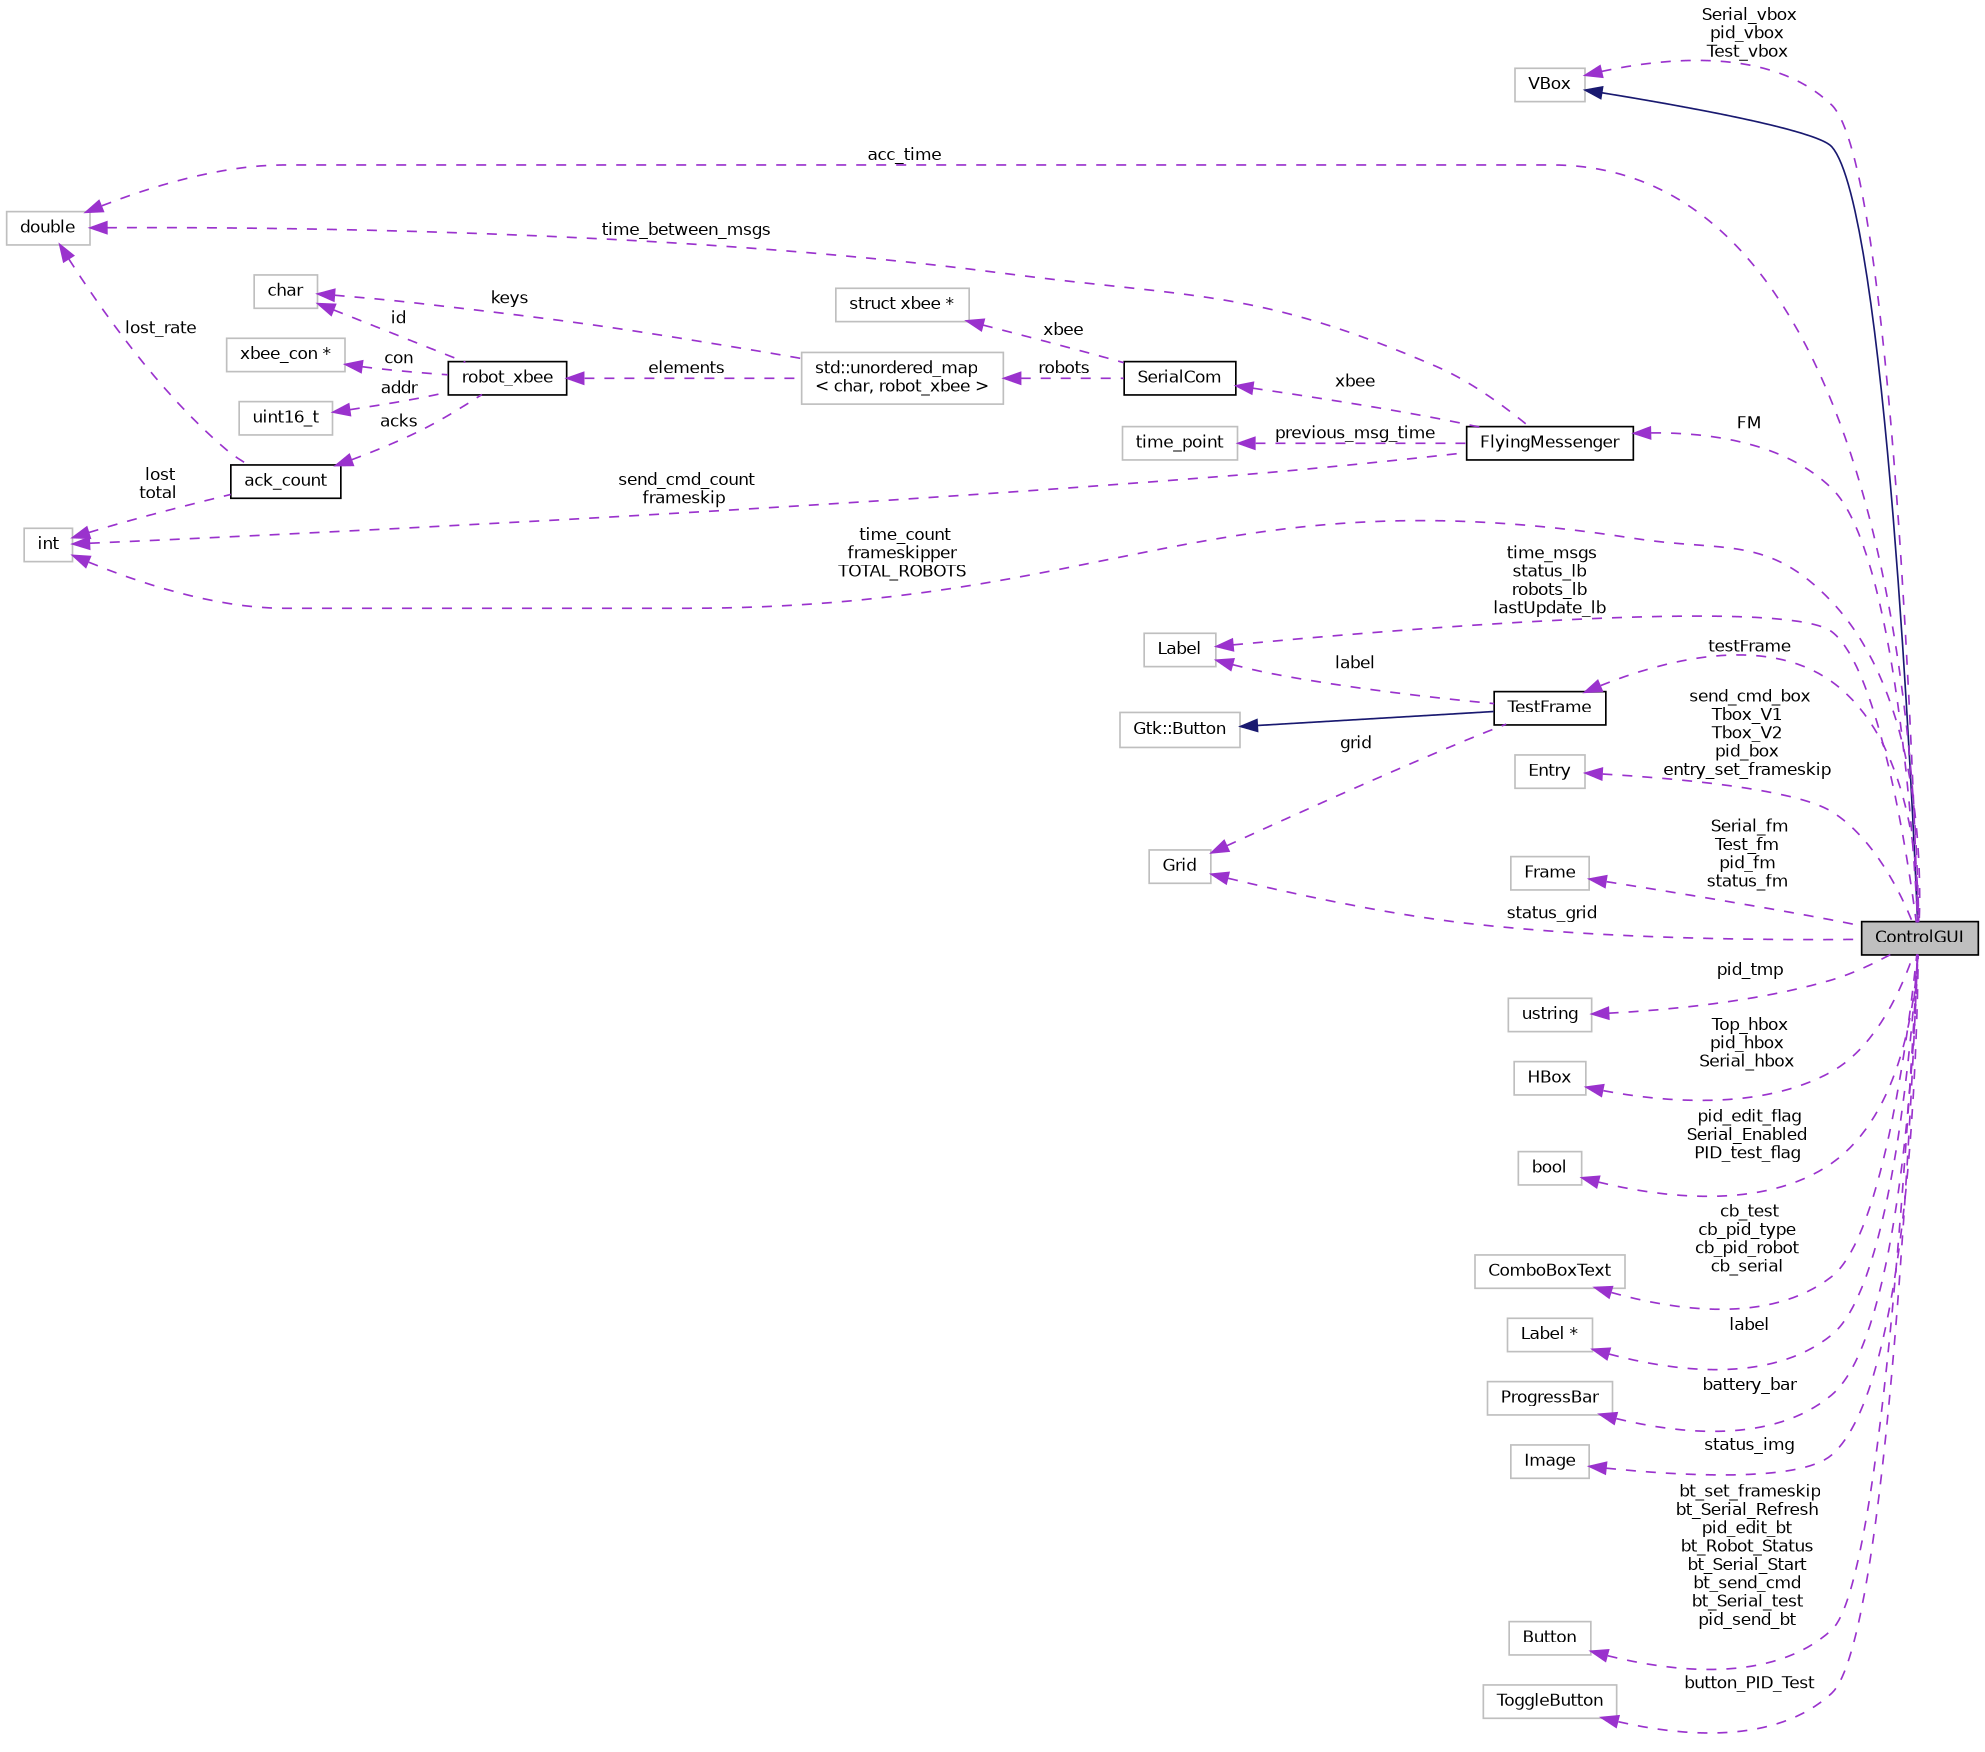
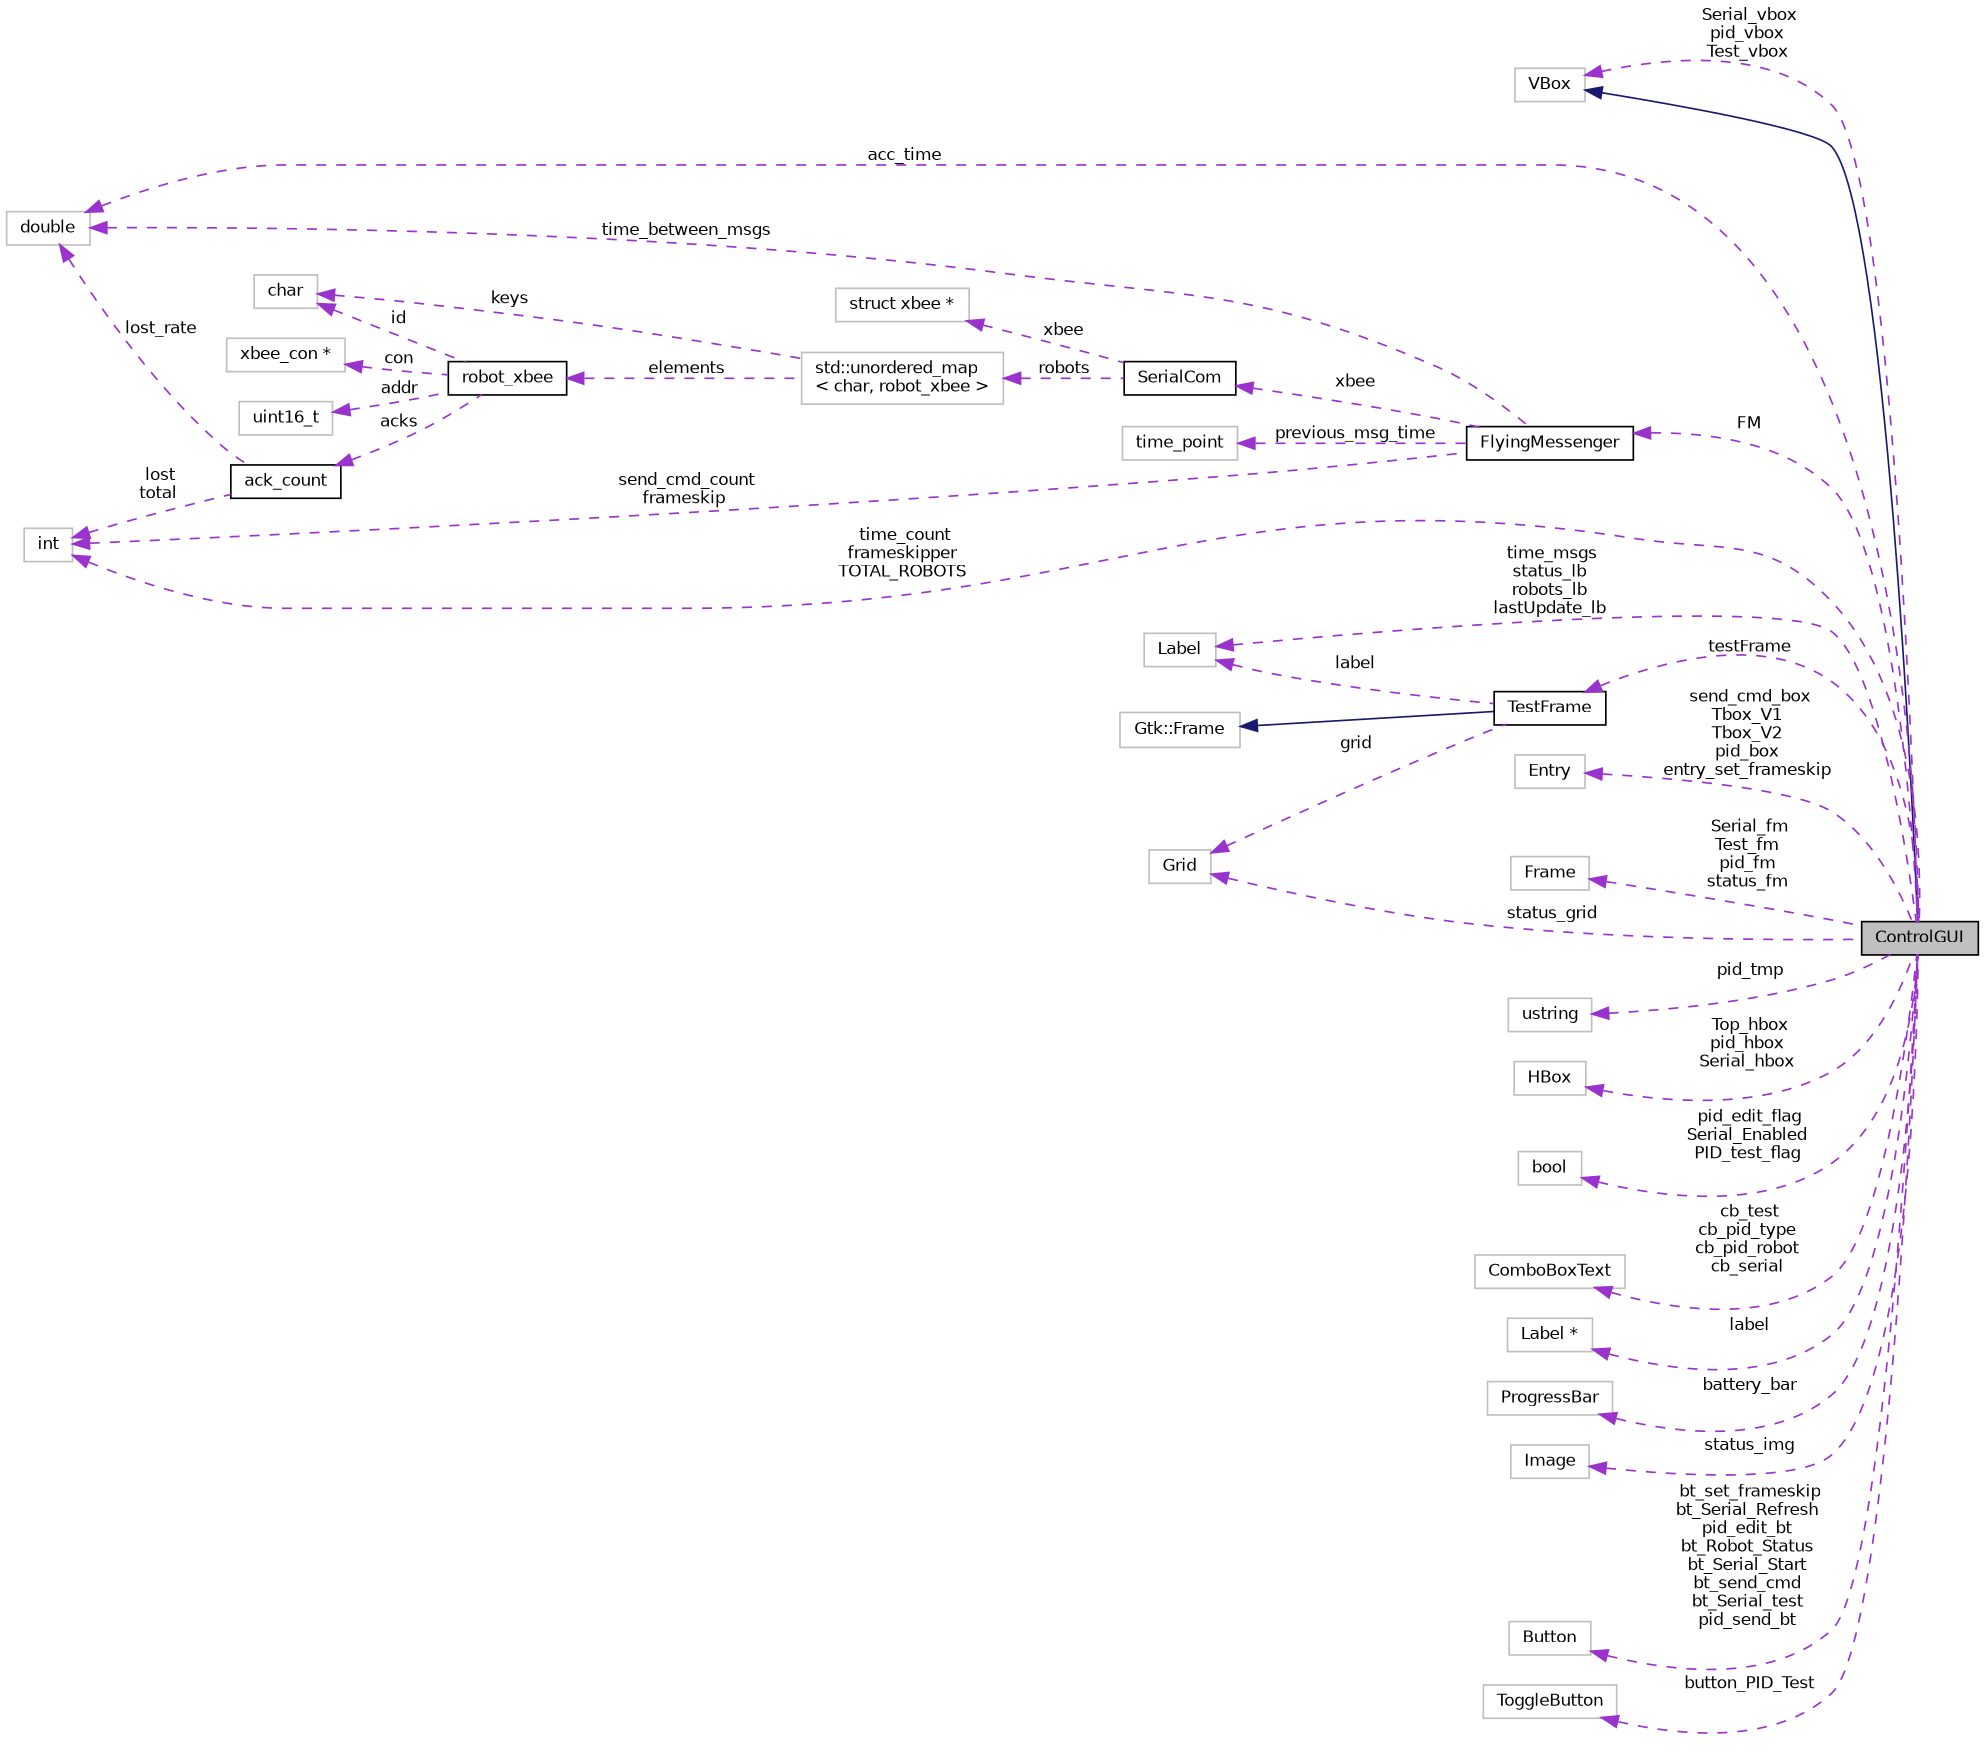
(1180, 730) -> (1180, 730)
